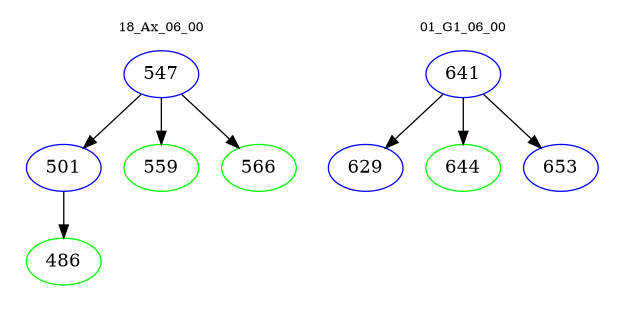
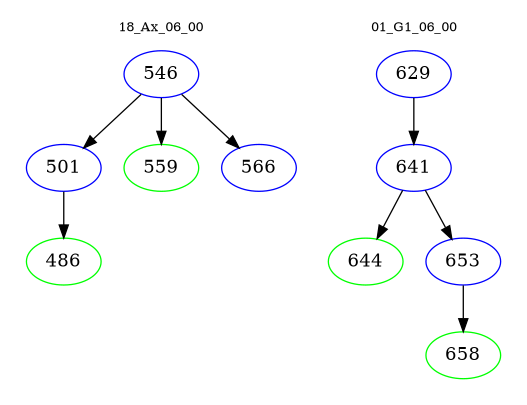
(161, 74) -> (161, 74)
(419, 117) -> (414, 115)
(259, 168) -> (259, 168)
none -> (463, 355)
